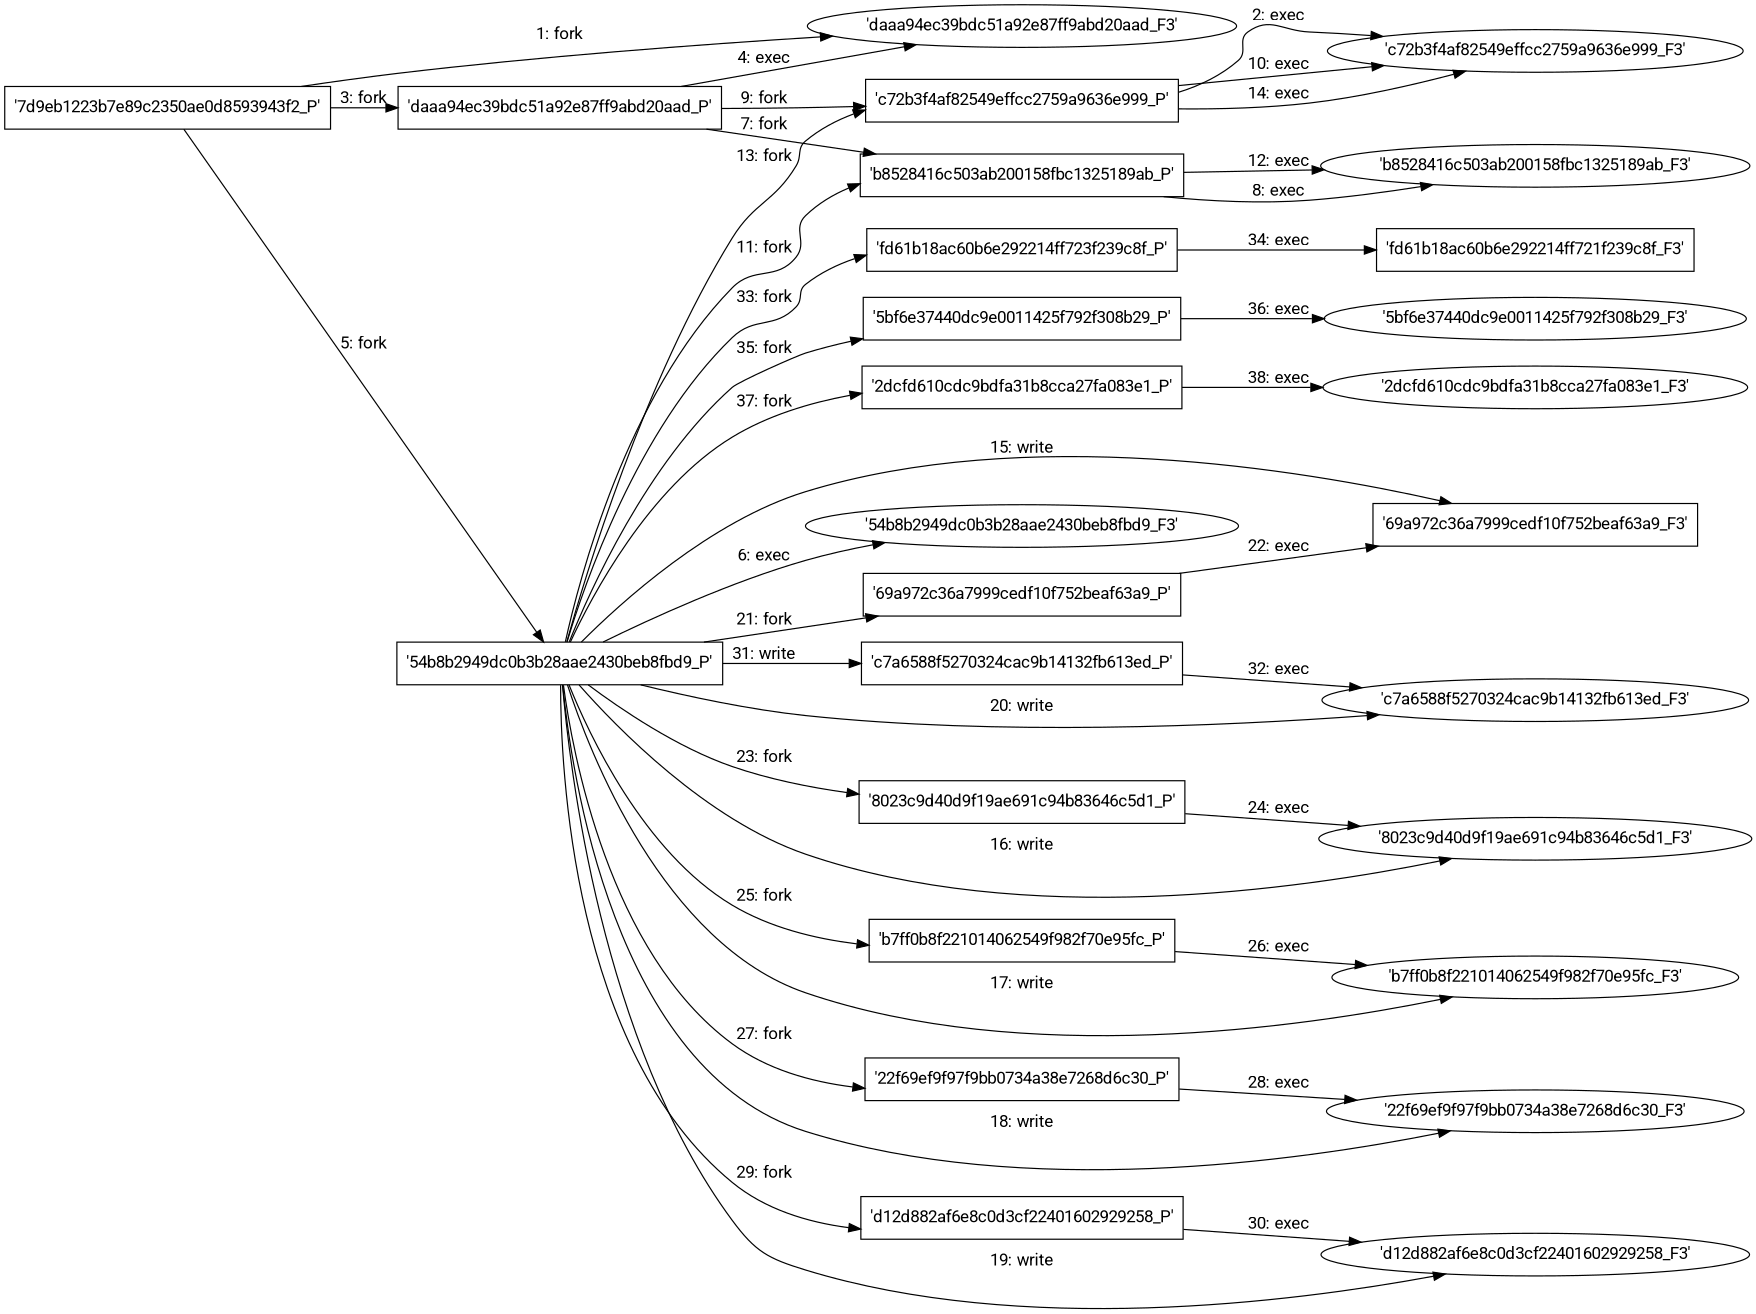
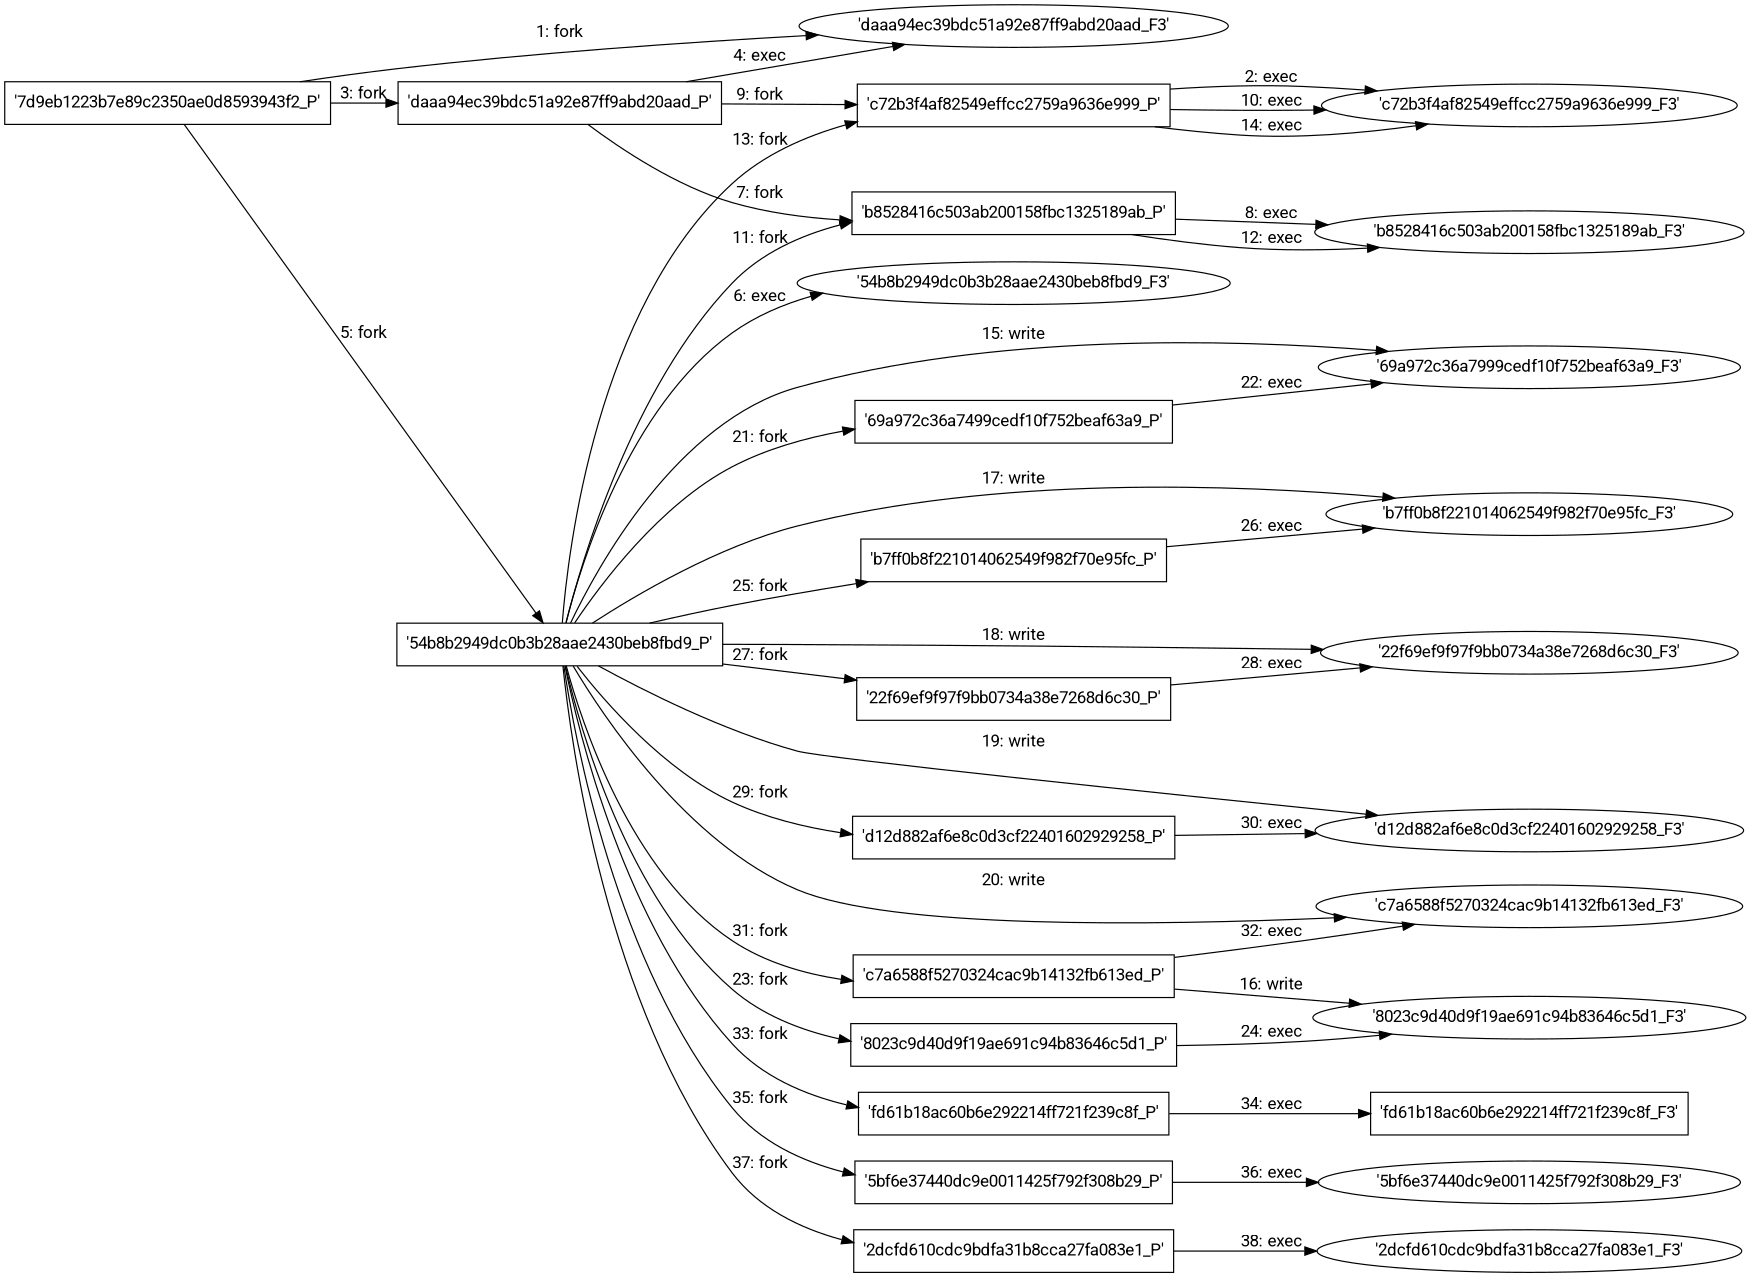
(1022, 250) -> (1014, 1114)
(1535, 525) -> (1529, 367)
(1022, 595) -> (1014, 422)
(764, 655) -> (760, 932)
(979, 891) -> (1262, 996)
